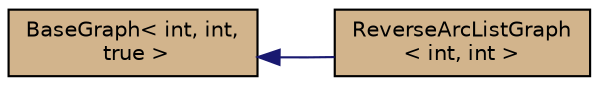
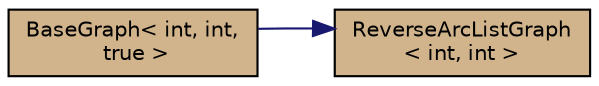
(307, 57) -> (285, 28)
